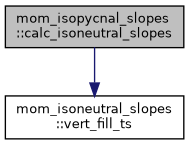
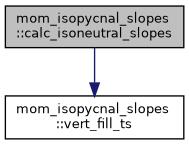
(95, 117) -> (95, 117)
